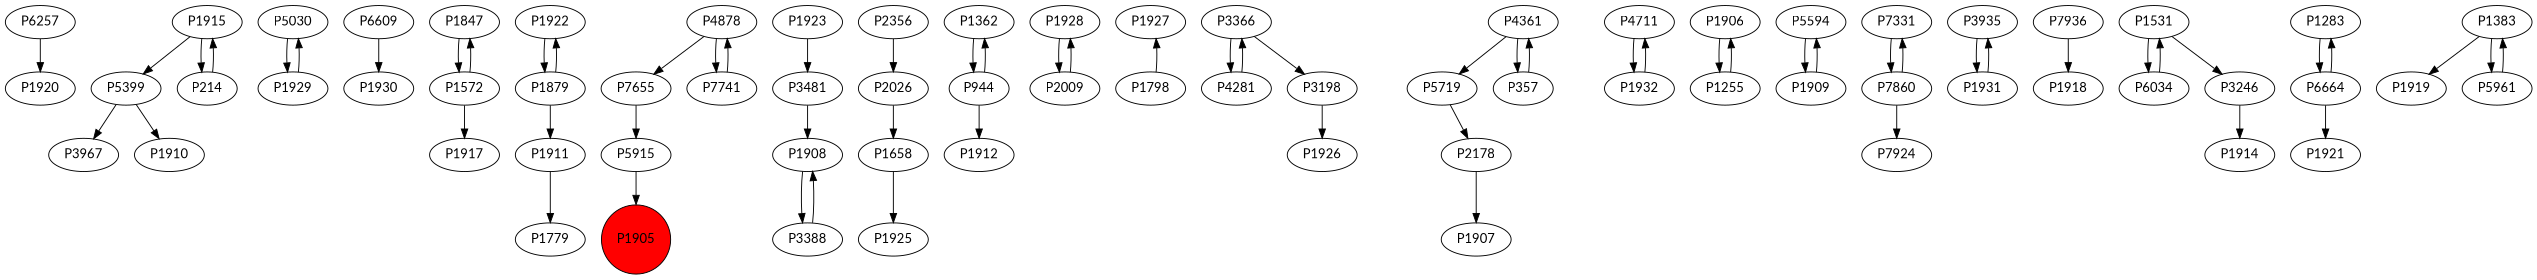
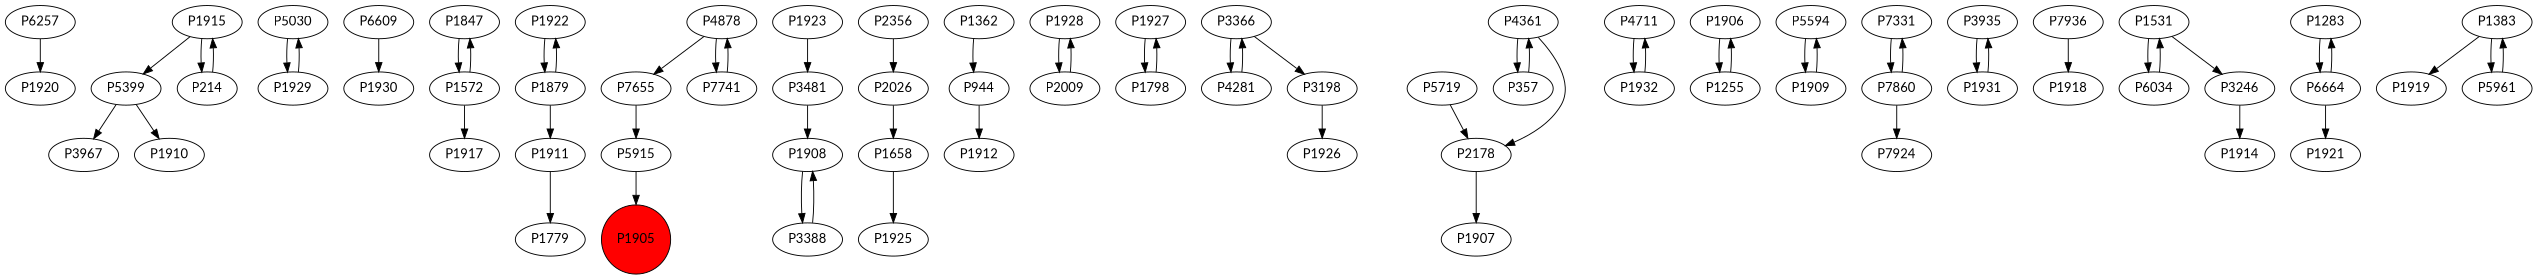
none -> (1145, 51)
(1486, 52) -> (1564, 98)
(985, 60) -> none
